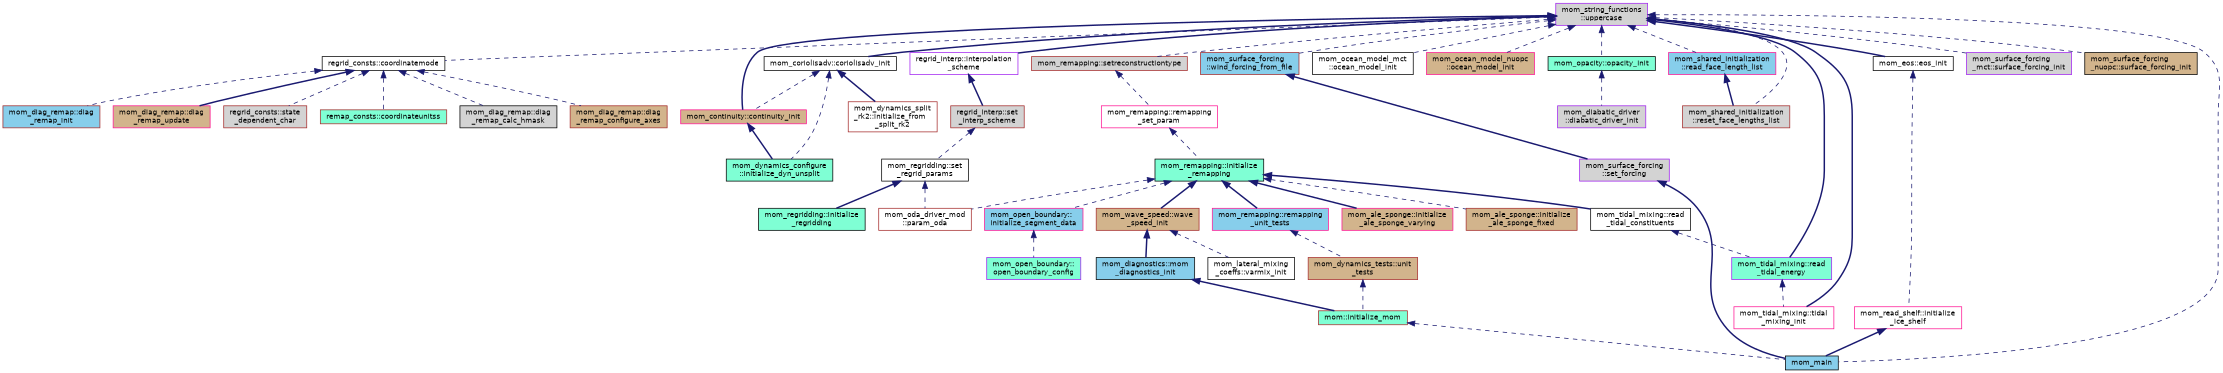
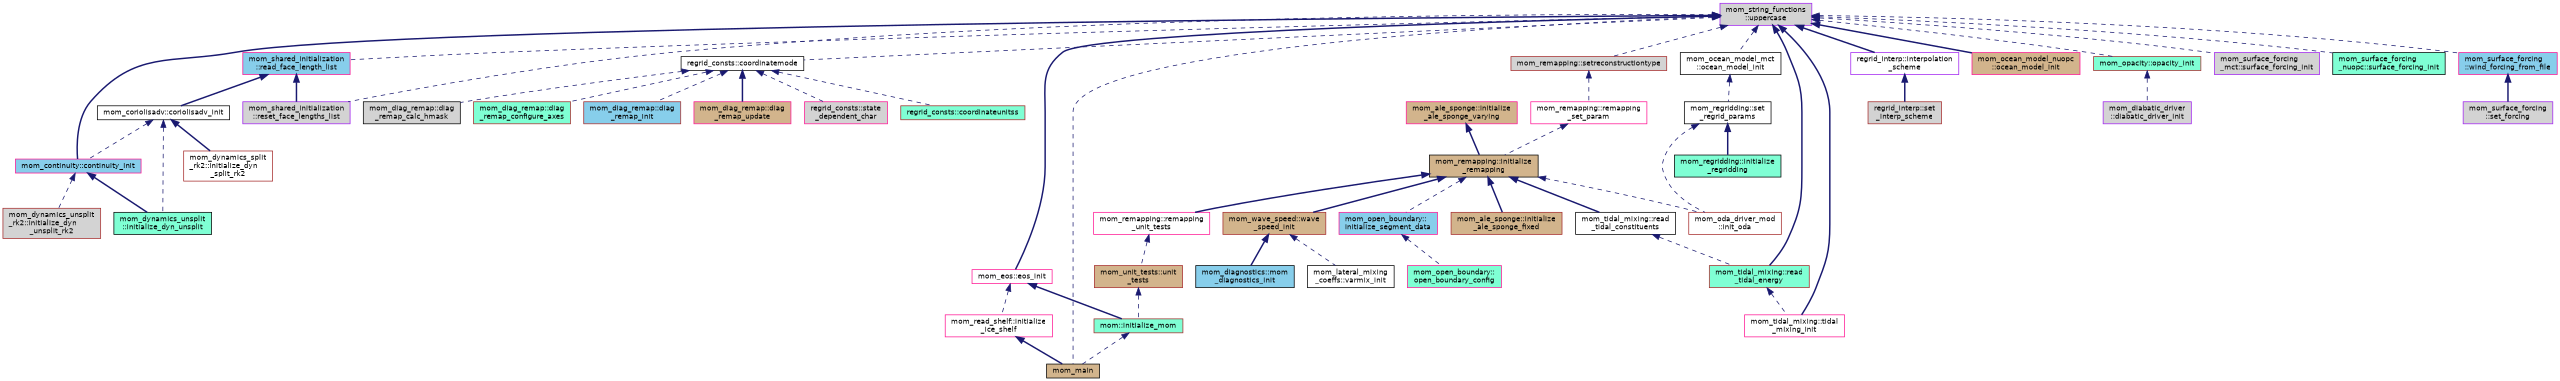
(1208, 30) -> (221, 91)
(1538, 40) -> (1896, 39)
(1250, 64) -> (2508, 64)
(1602, 64) -> (2147, 64)
(1913, 64) -> (1012, 277)
(2141, 64) -> (2389, 64)
(265, 117) -> (846, 113)
(384, 117) -> (963, 113)
(619, 117) -> (522, 113)
(744, 117) -> (78, 166)
(893, 117) -> (228, 166)
(1736, 117) -> (296, 113)
(953, 146) -> (1729, 92)
(780, 170) -> (163, 223)
(1209, 170) -> (1484, 166)
(1369, 194) -> (1497, 198)
(1307, 196) -> (1474, 143)
(925, 219) -> (1735, 223)
(1270, 219) -> (1152, 223)
none -> (52, 223)
(1034, 269) -> (1454, 277)
(1363, 269) -> (1138, 277)
(1782, 269) -> (1759, 277)
(1711, 282) -> none
(1267, 296) -> (1079, 303)
(1812, 363) -> (1073, 371)
